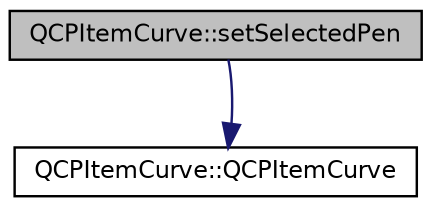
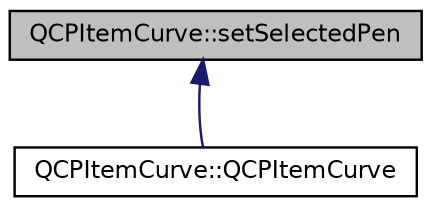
(232, 92) -> (200, 116)
